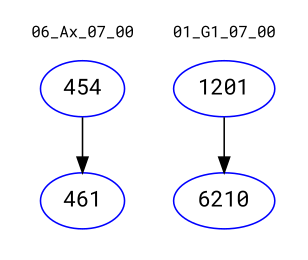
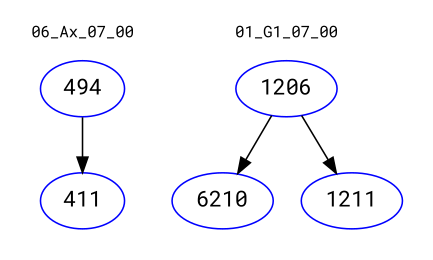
(83, 89) -> (83, 89)
(224, 89) -> (286, 89)
(83, 201) -> (83, 201)
none -> (352, 201)
